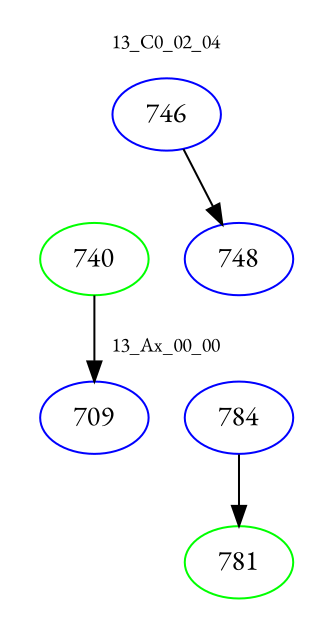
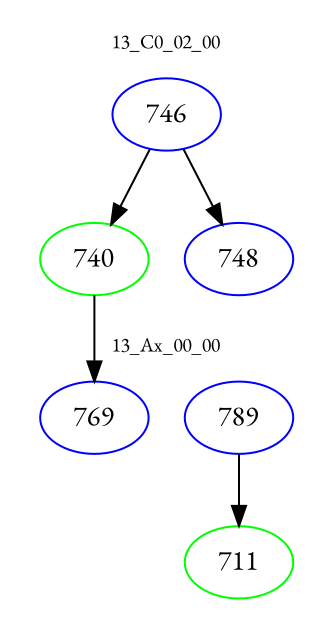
(167, 43) -> (167, 43)
none -> (135, 178)
(94, 418) -> (94, 418)
(239, 418) -> (239, 418)
(239, 562) -> (239, 562)
